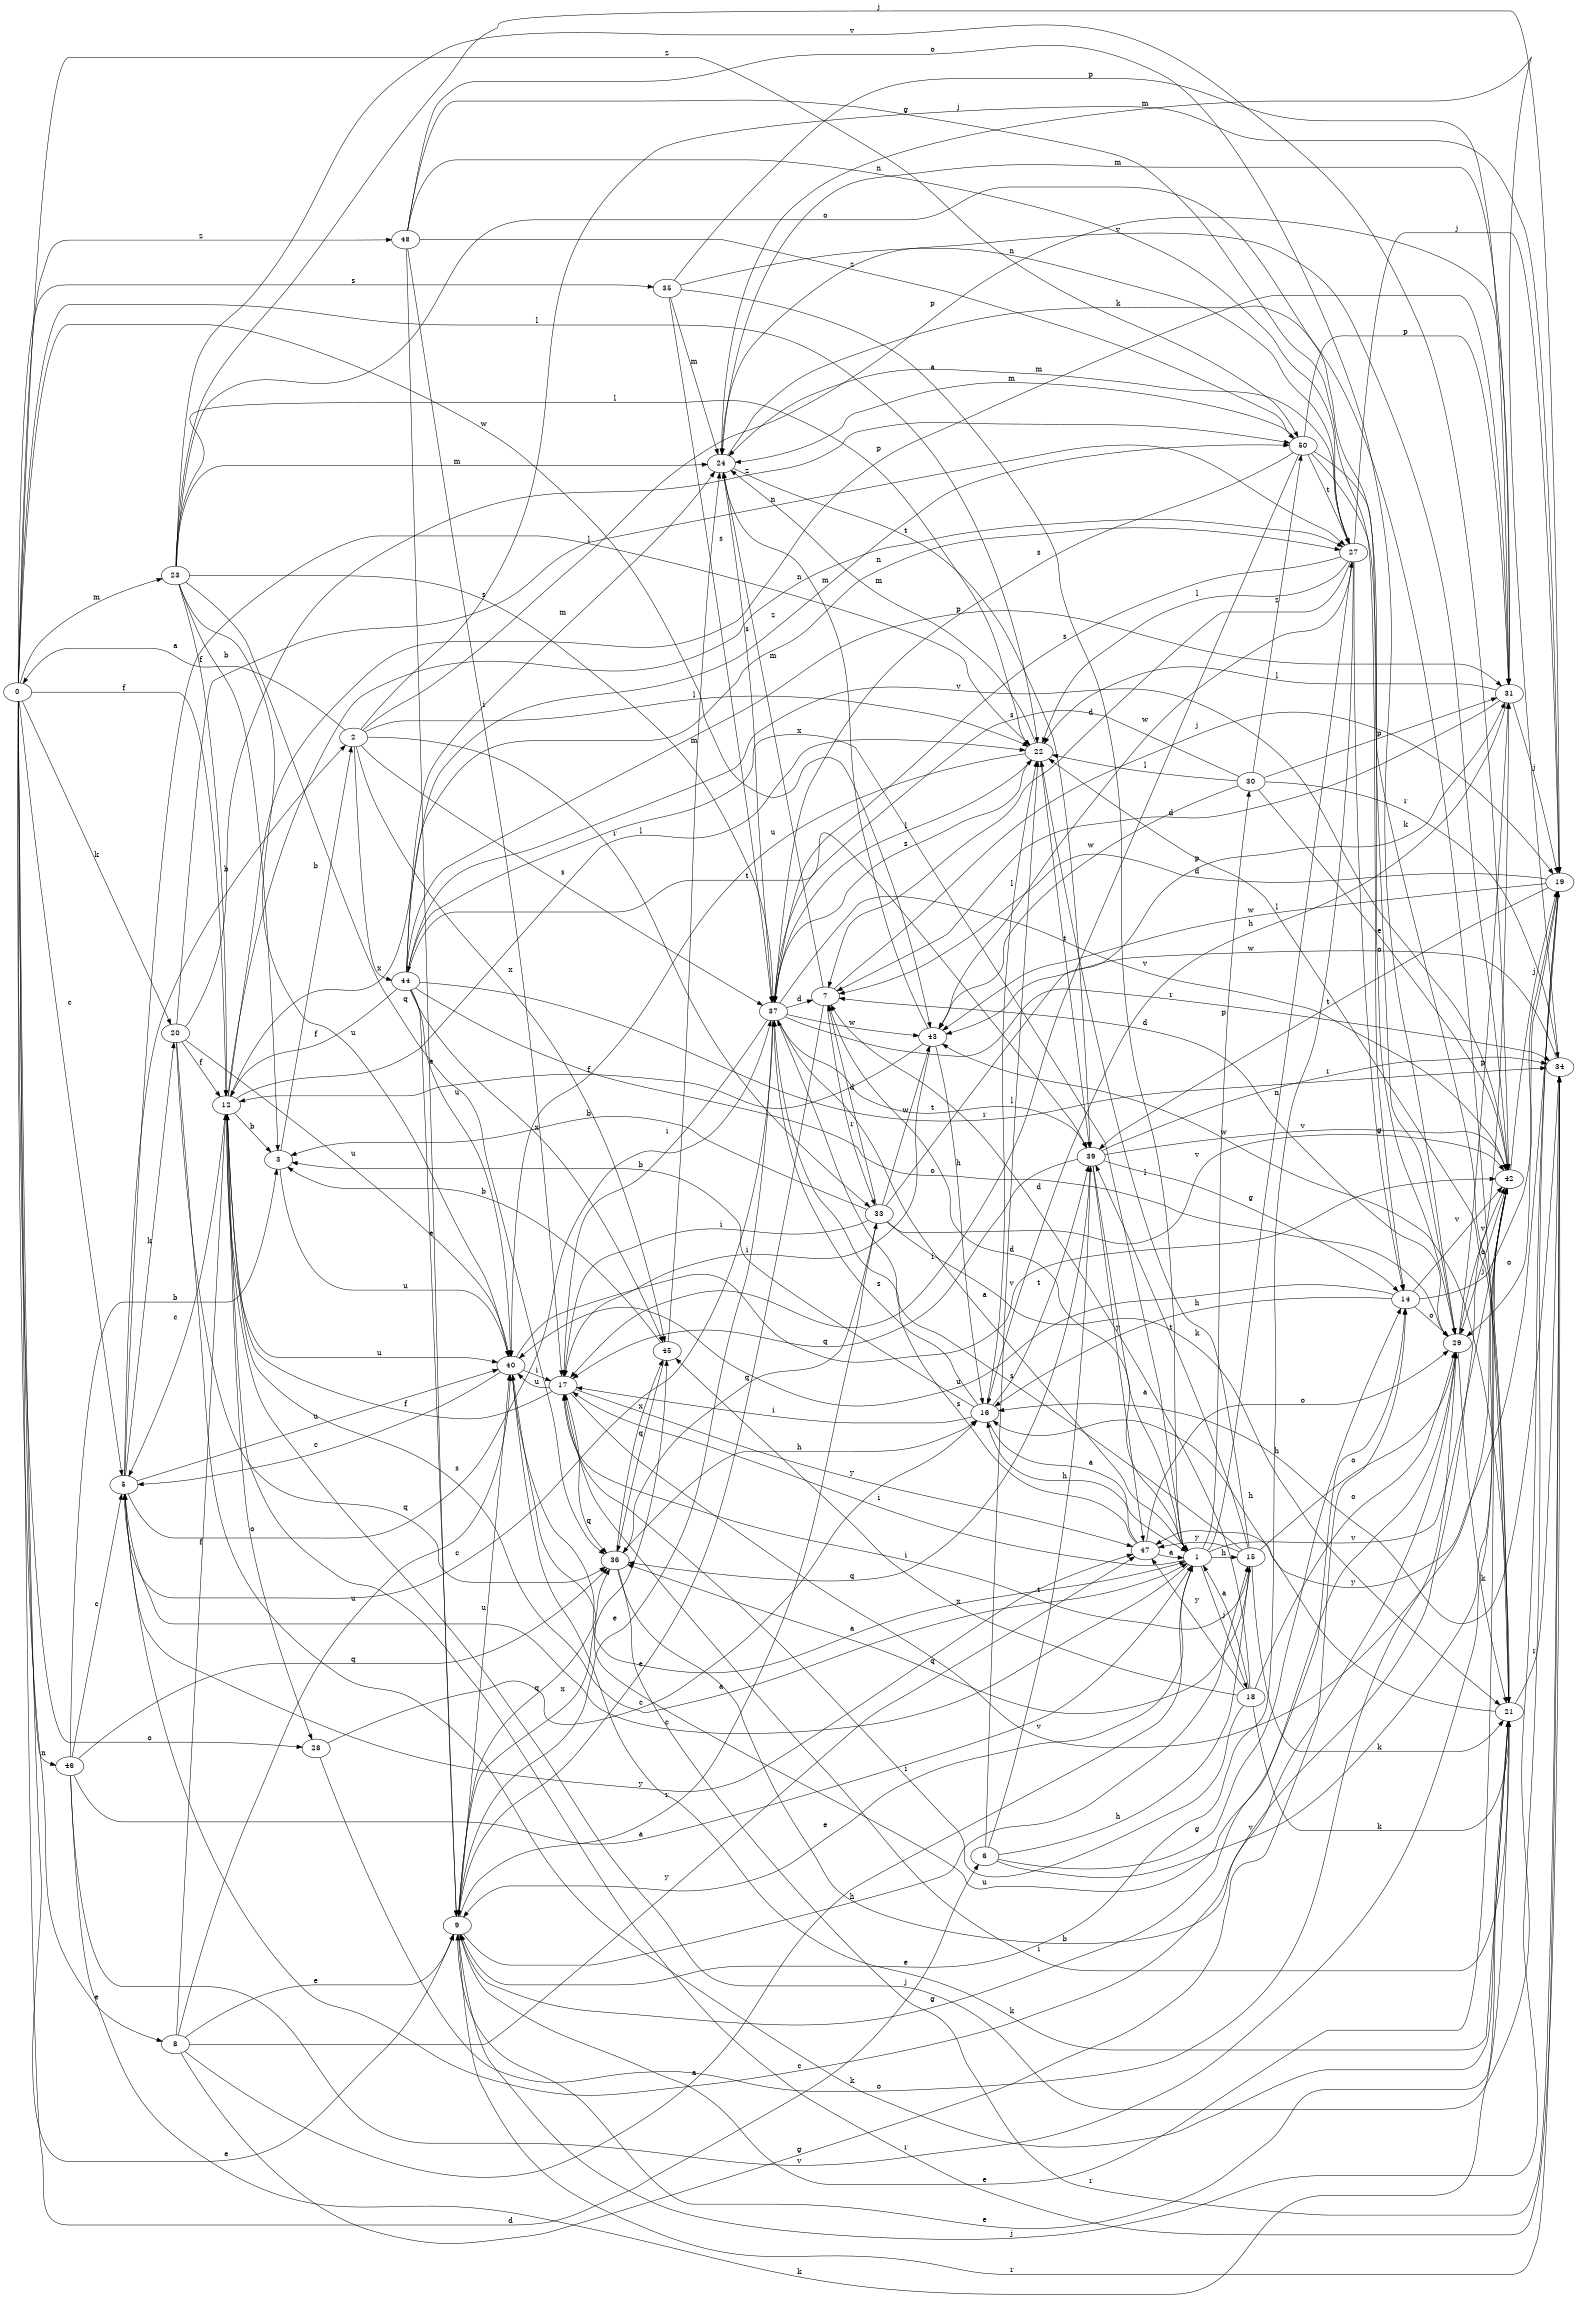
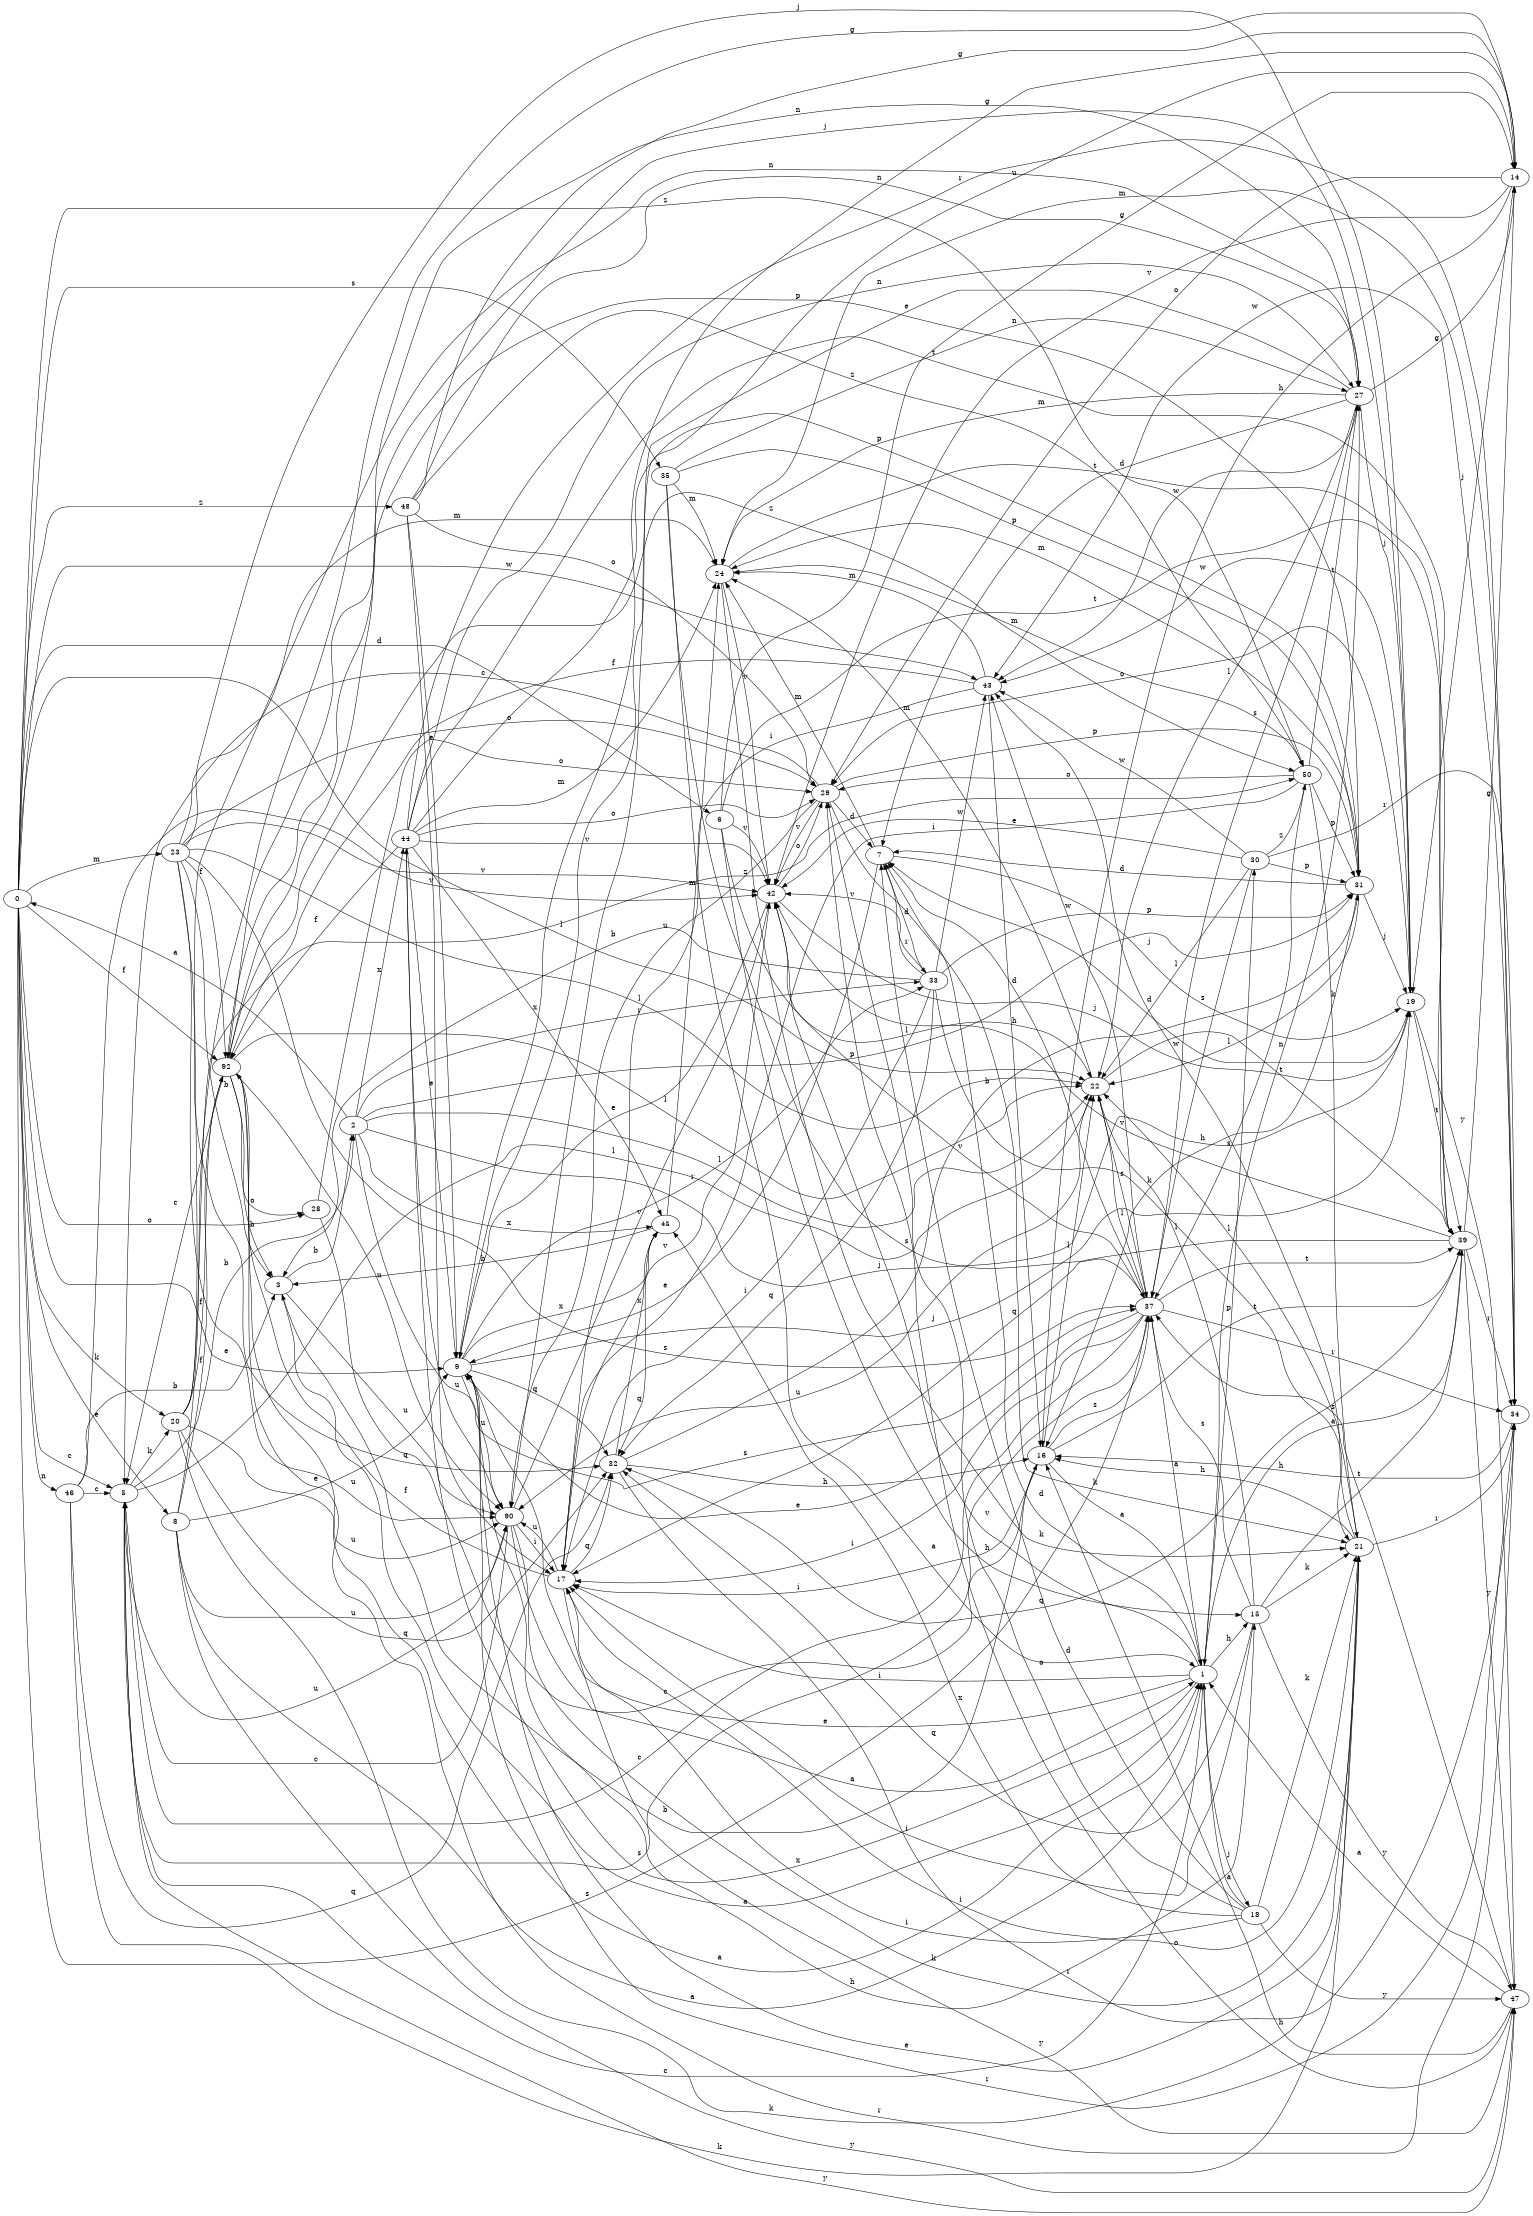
(753, 721) -> (223, 1964)
(227, 1105) -> (227, 1067)
(511, 1366) -> (509, 1517)
(1377, 1460) -> none
(615, 1560) -> (614, 1464)
(660, 1835) -> (597, 1862)
